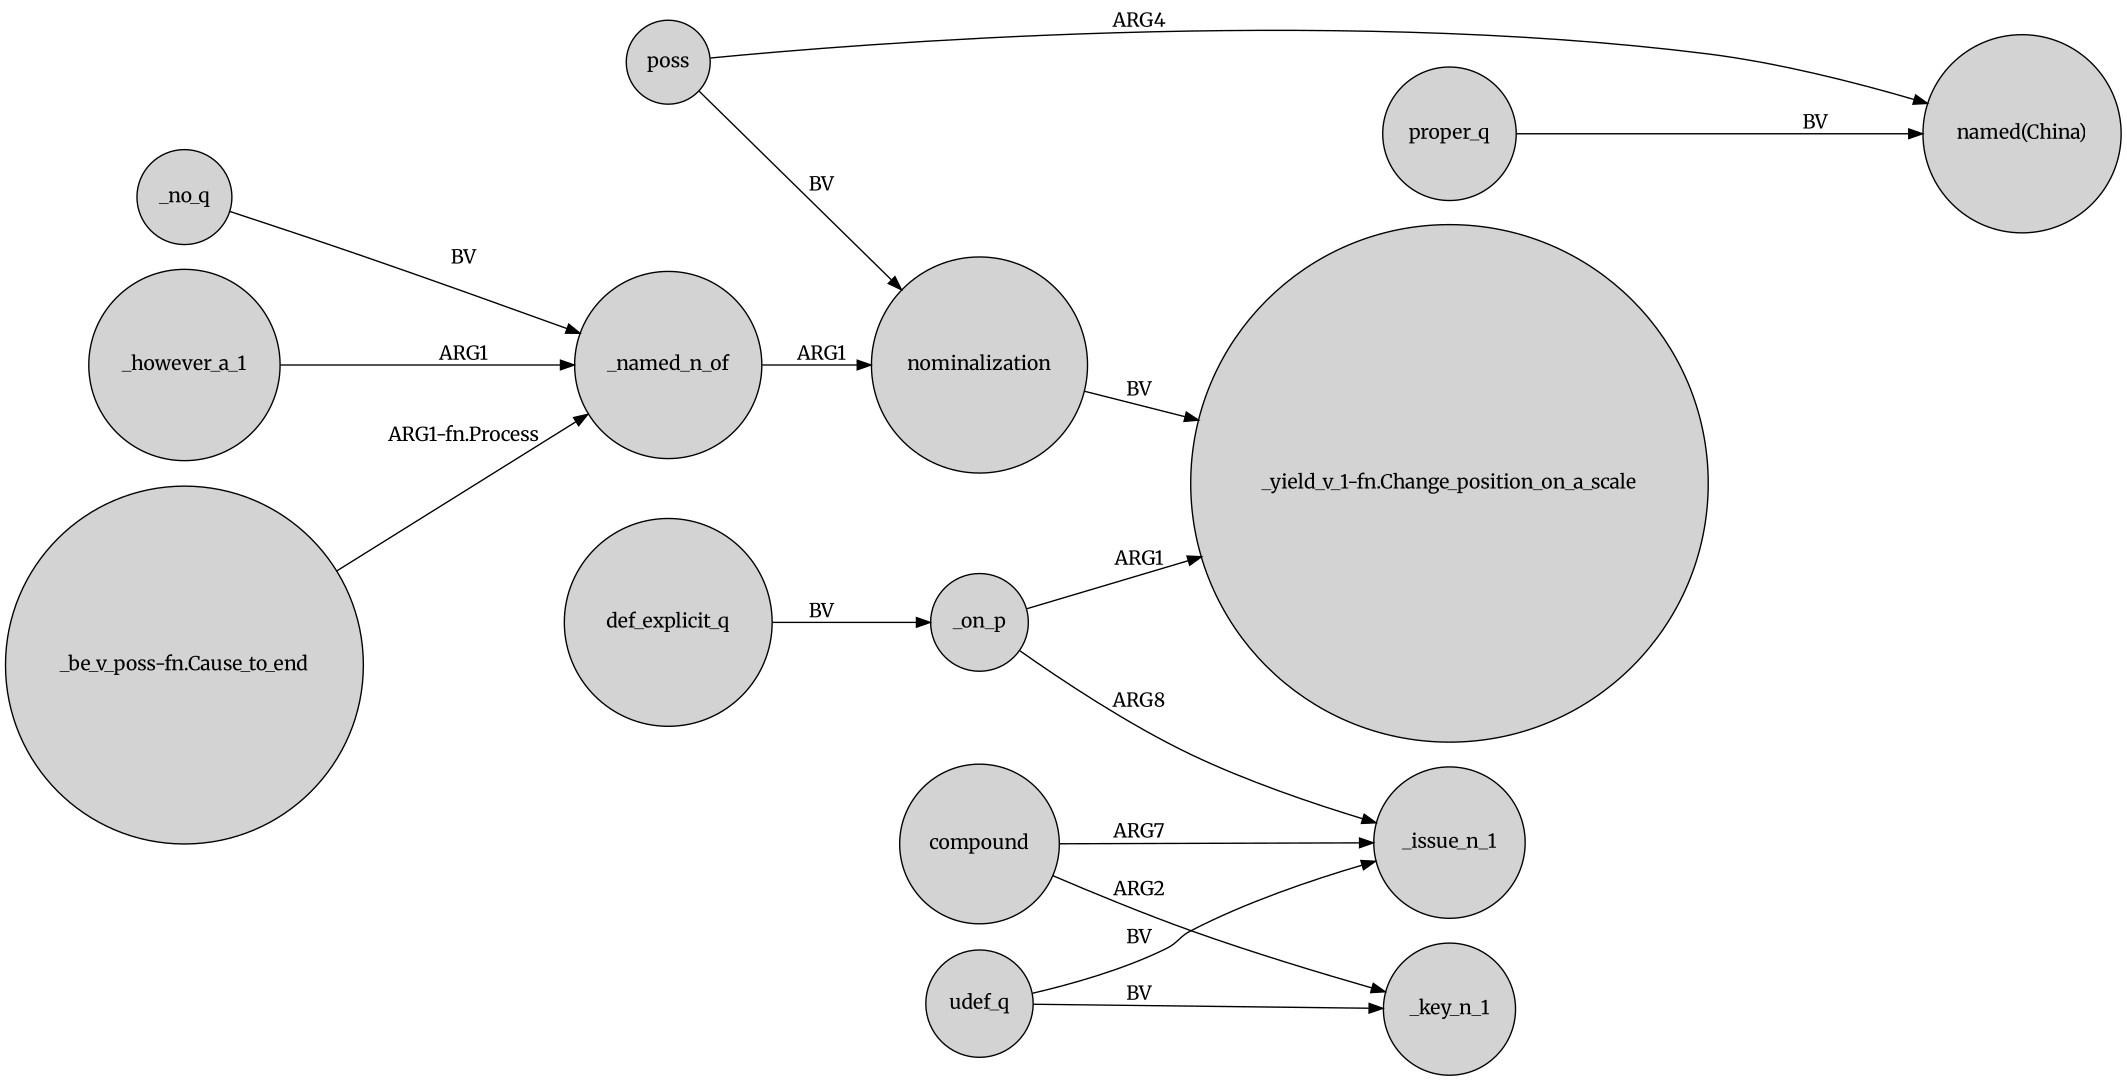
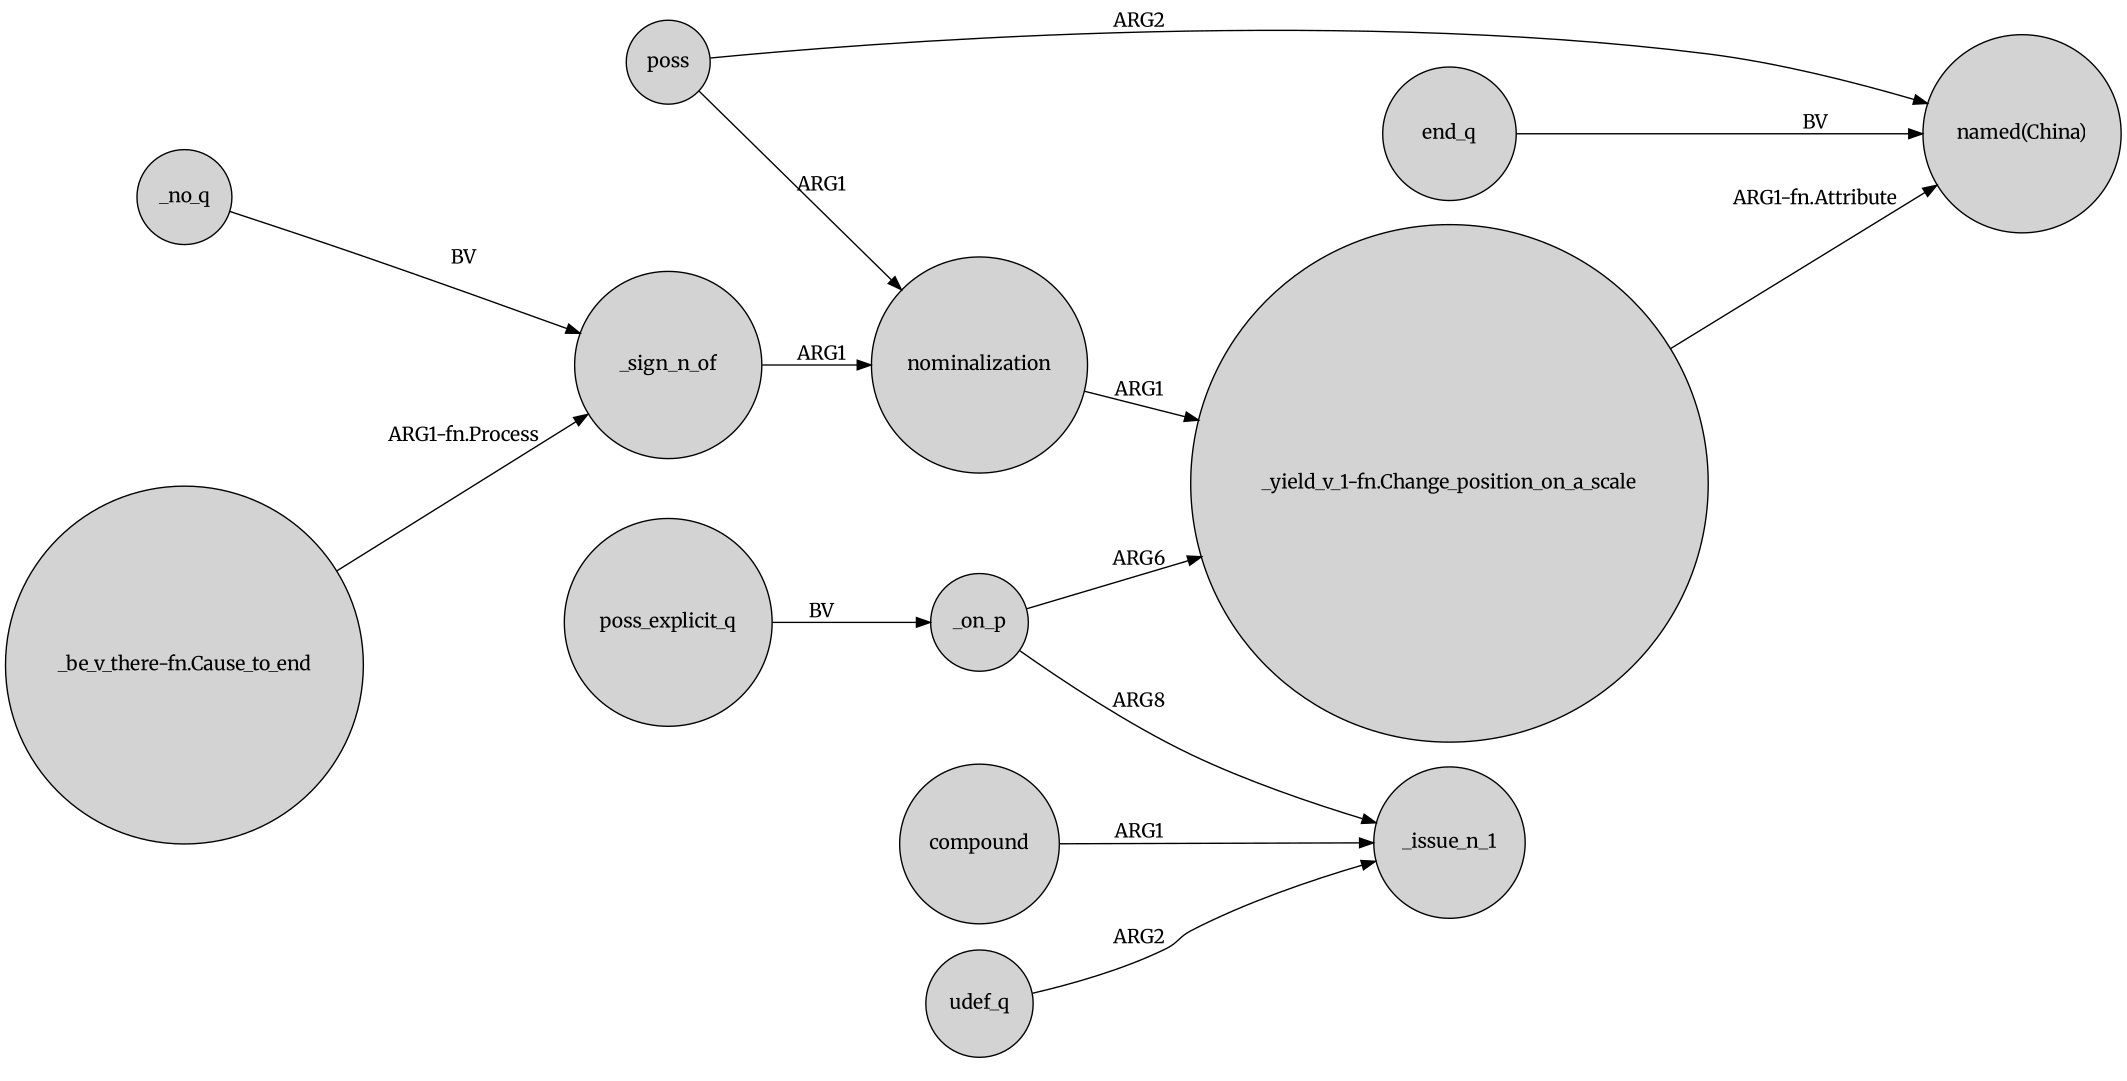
(1139, 22) -> (1139, 22)
(1449, 134) -> (1449, 134)
(822, 185) -> (822, 185)
none -> (1798, 271)
(184, 365) -> none
(668, 365) -> (668, 365)
(1139, 390) -> (1139, 390)
(1139, 560) -> (1139, 560)
(668, 622) -> (668, 622)
(184, 665) -> (184, 665)
(1139, 832) -> (1139, 832)
(1139, 938) -> (1139, 938)
(1449, 1009) -> none
